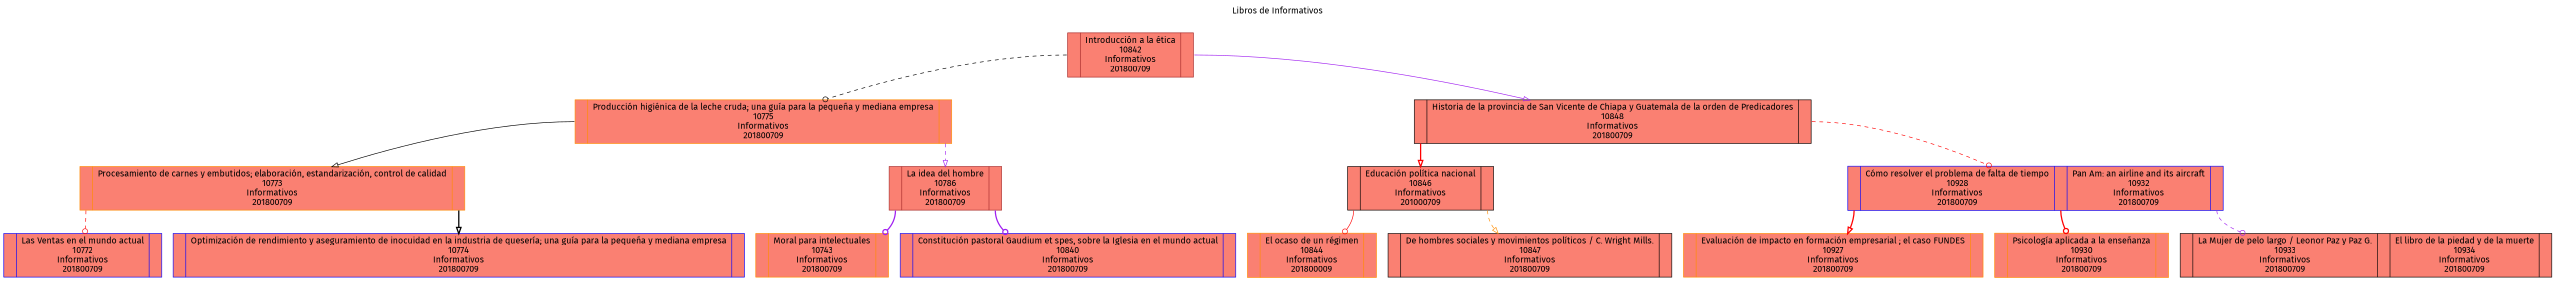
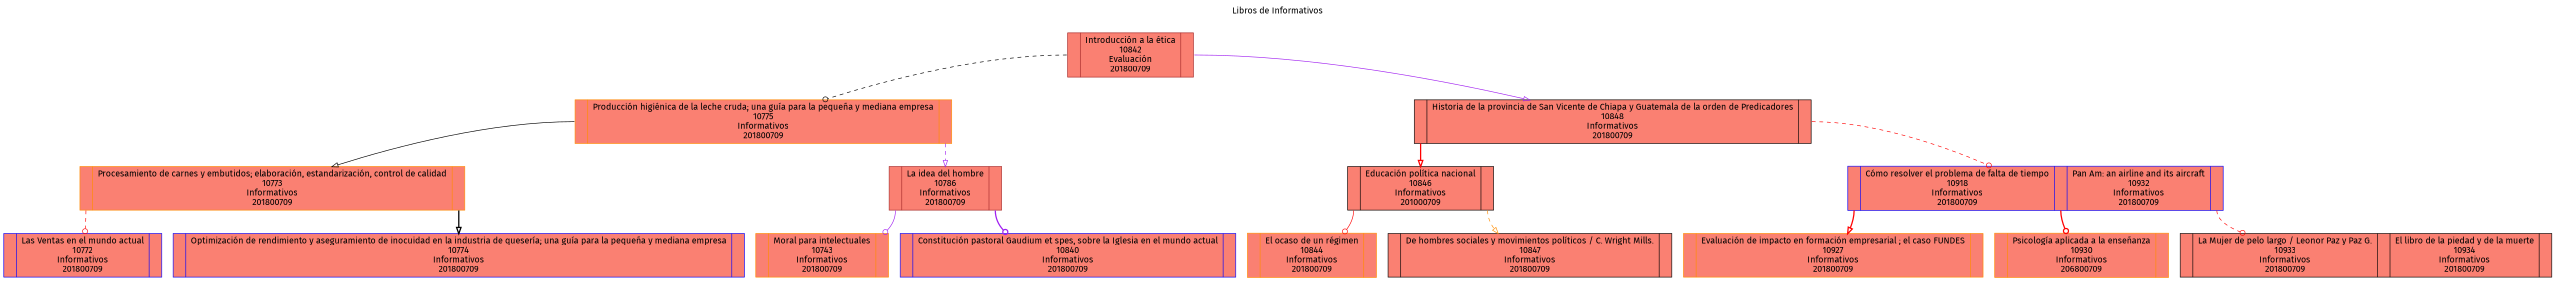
(1131, 59) -> (1131, 59)
(1957, 183) -> (1957, 183)
(893, 221) -> (893, 221)
(2225, 224) -> (2225, 224)
(1312, 269) -> (1312, 269)
(2082, 269) -> (2082, 269)
